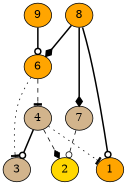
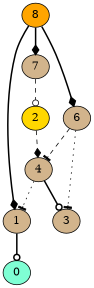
(38, 15) -> none
(38, 67) -> (77, 118)
(97, 89) -> (8, 111)
(49, 140) -> (37, 139)
(110, 170) -> (17, 221)
none -> (17, 273)
